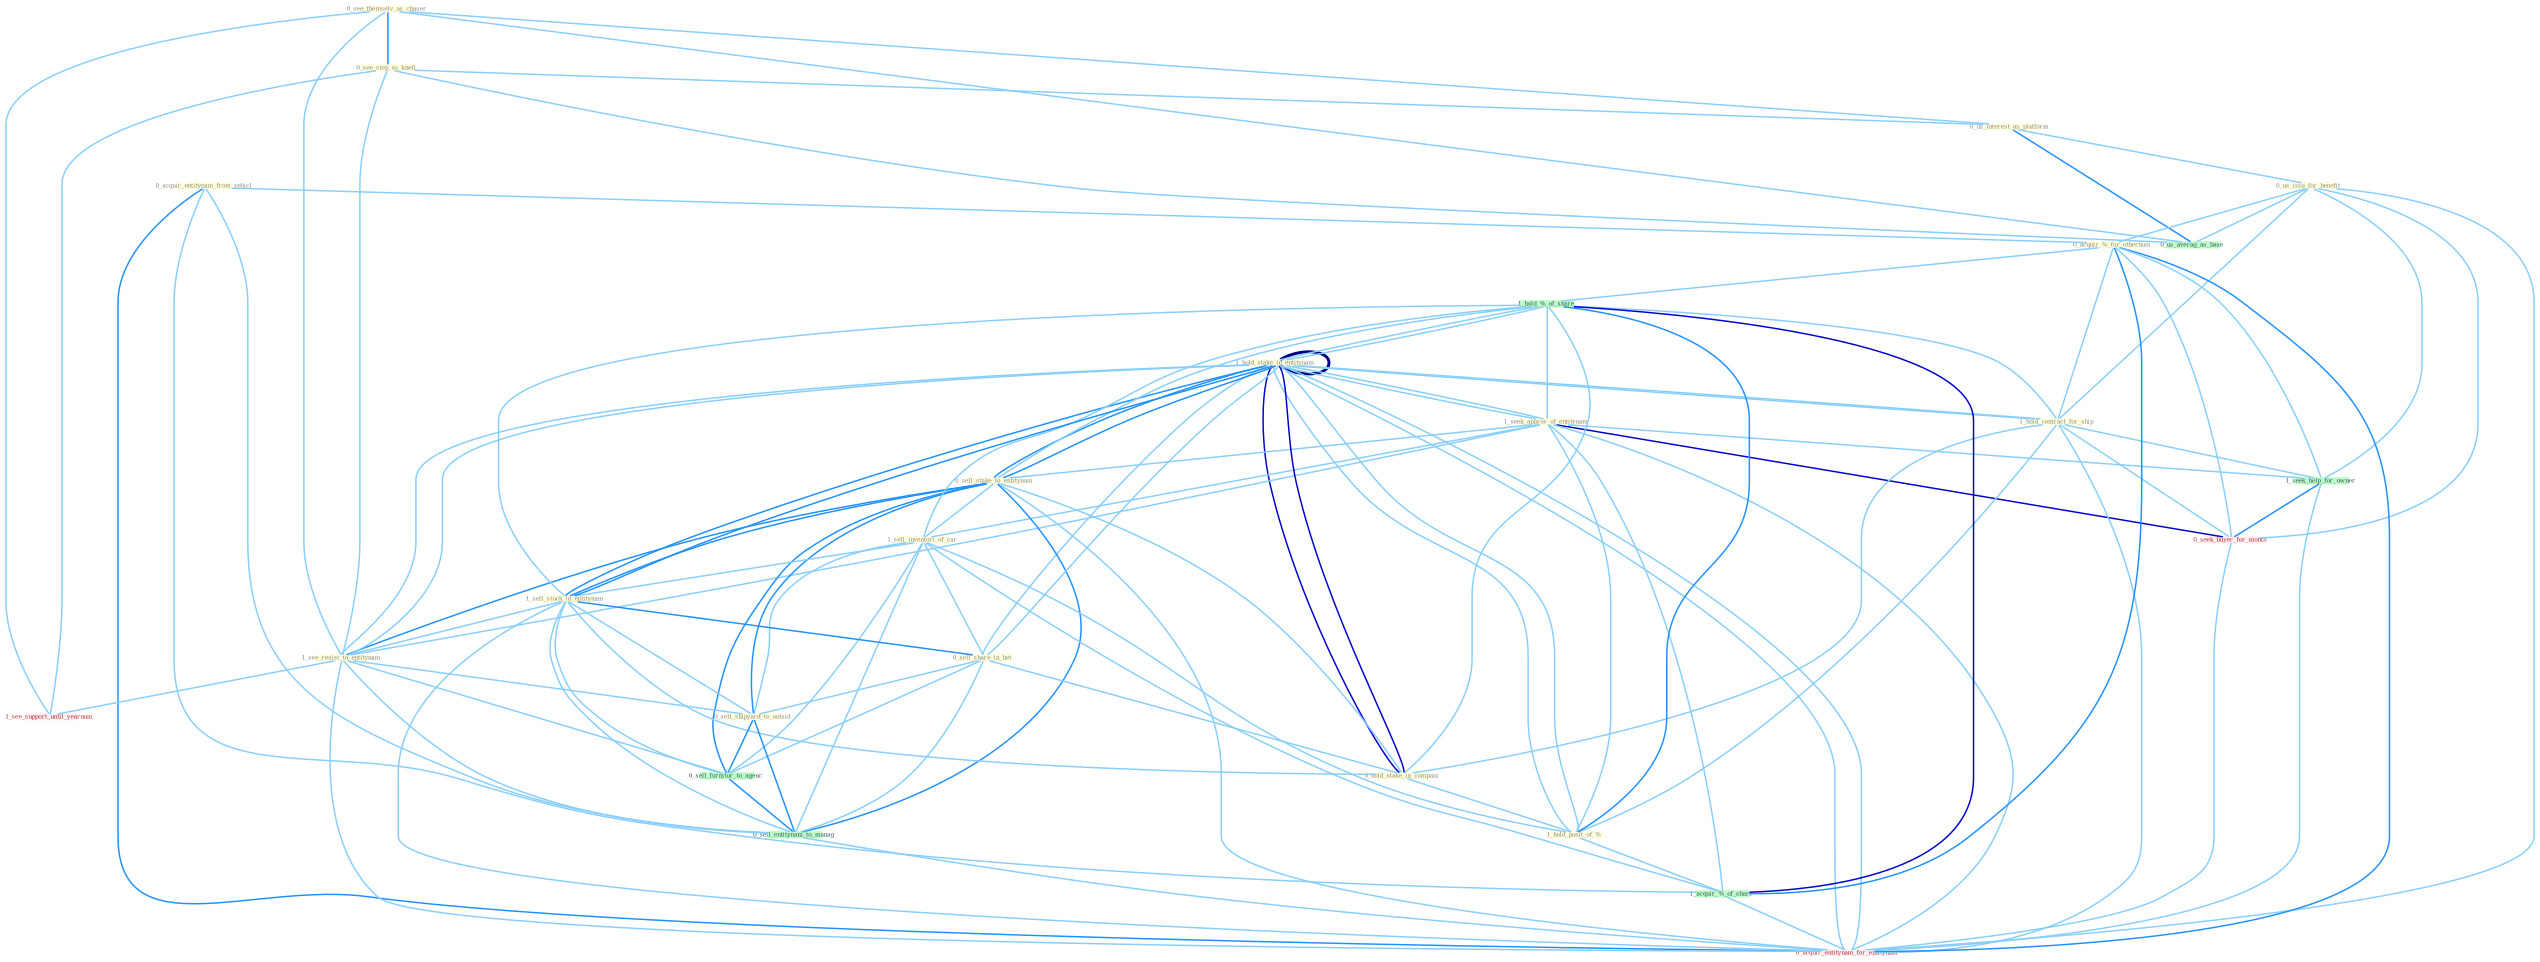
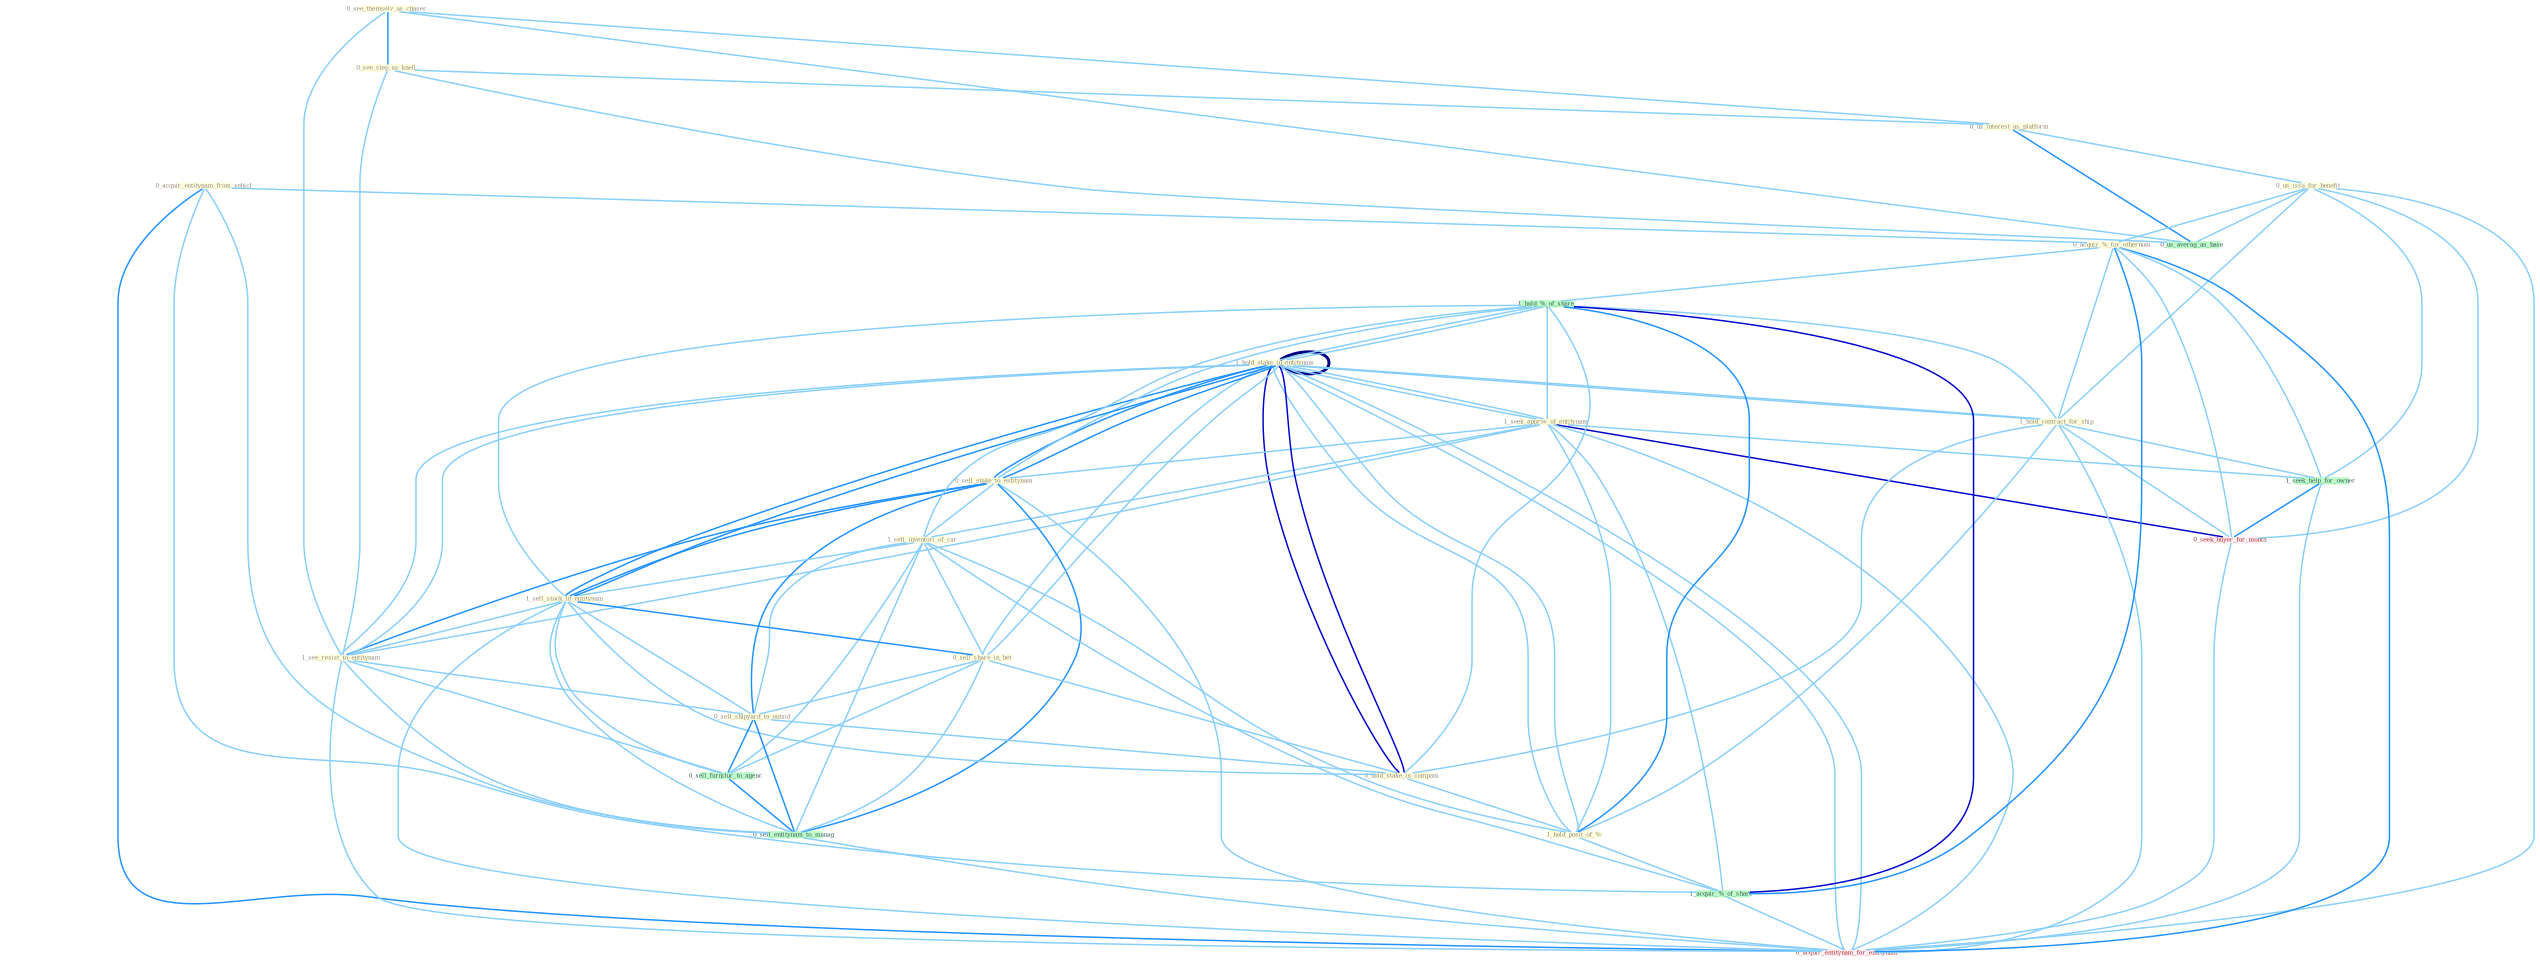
(1230, 588) -> (1078, 746)
(751, 615) -> none
(50, 717) -> none
